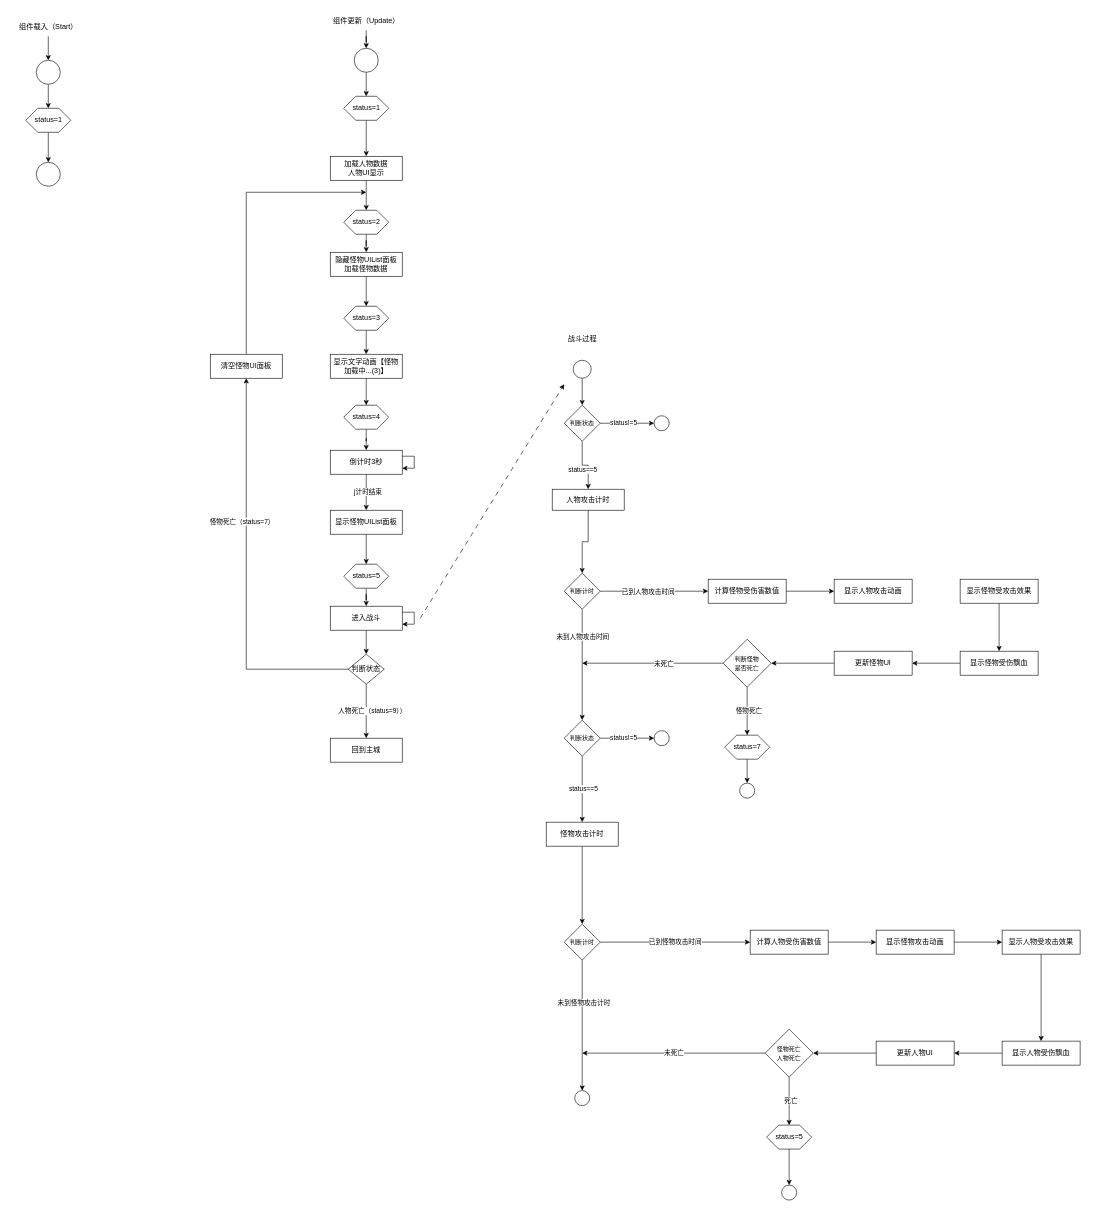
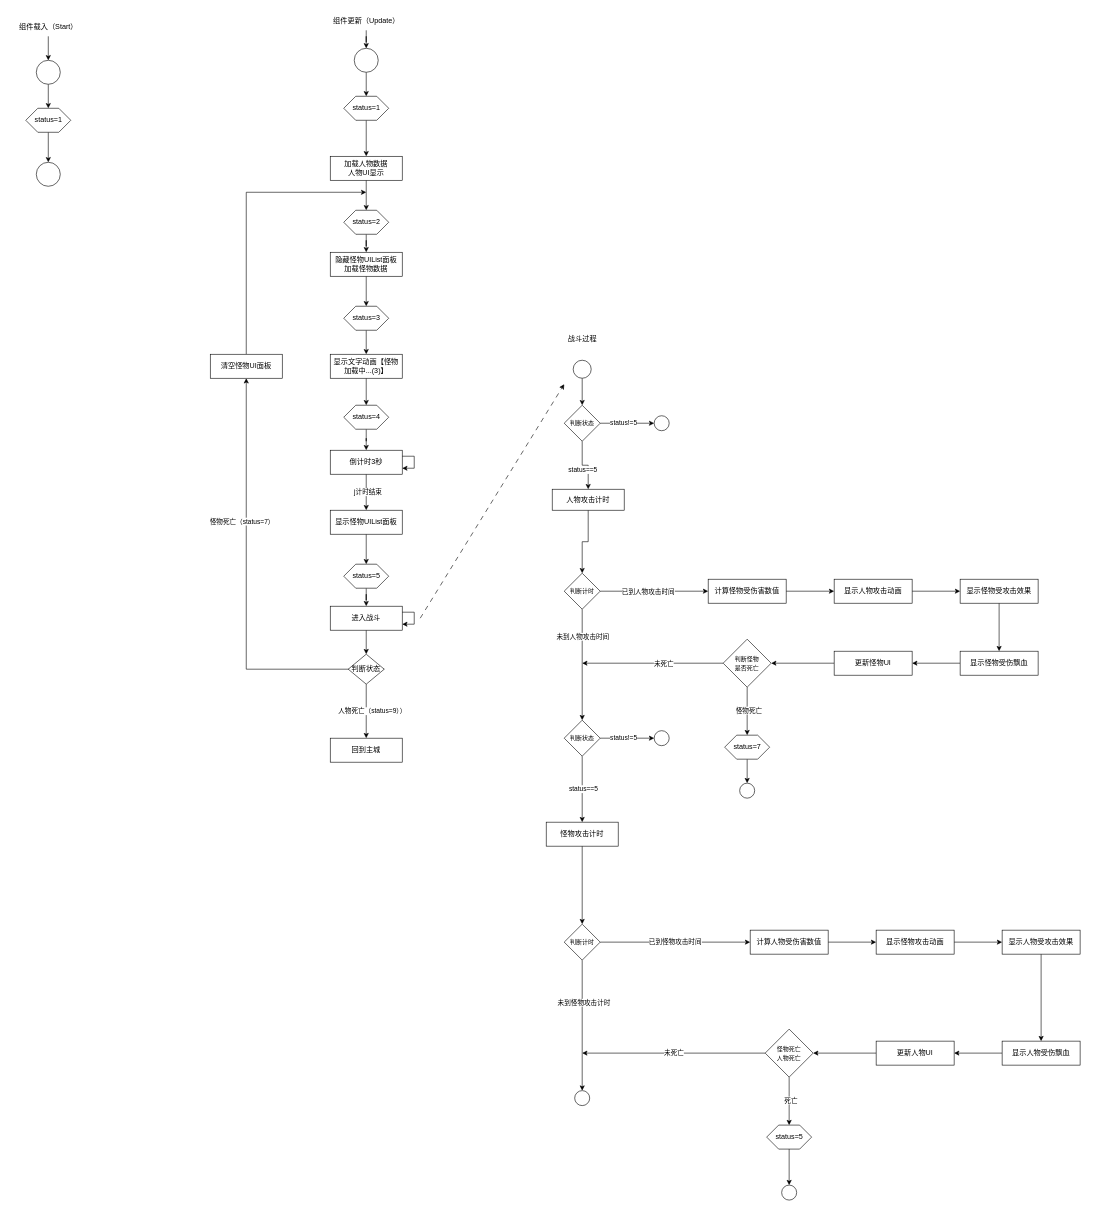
none -> (954, 591)
